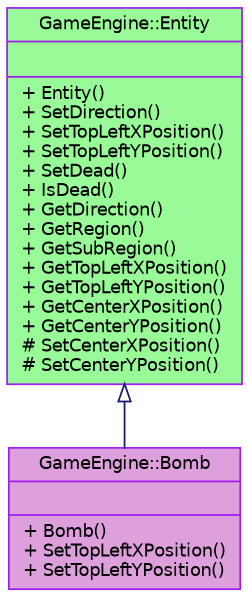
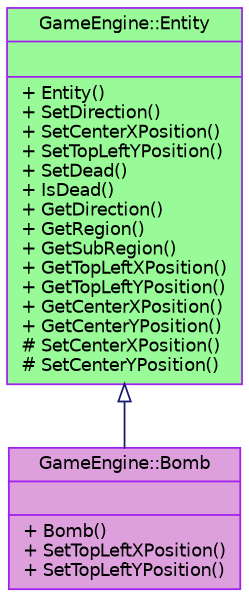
(123, 132) -> (121, 132)
